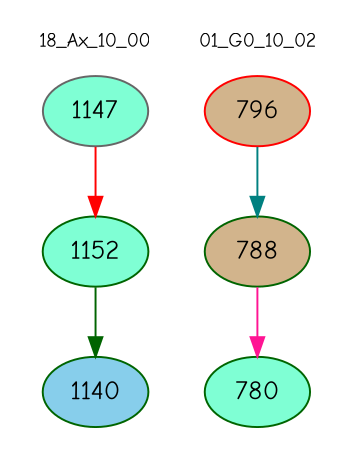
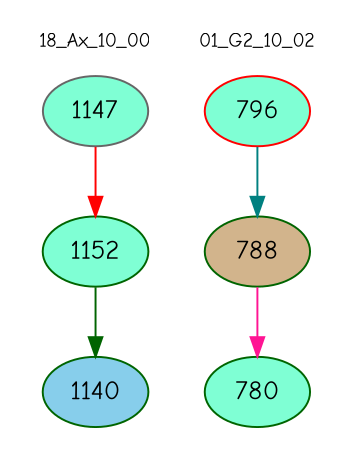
(258, 42) -> (257, 42)
(257, 111) -> (257, 111)
